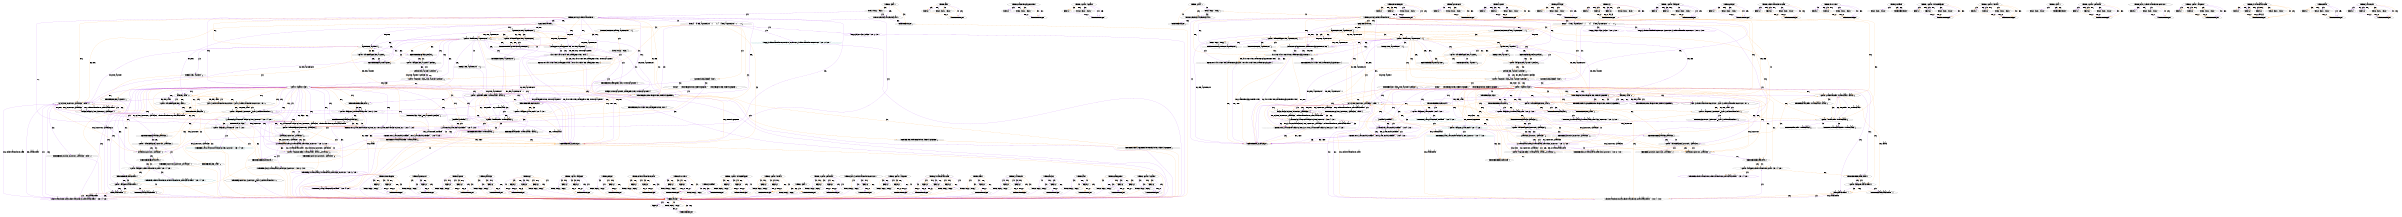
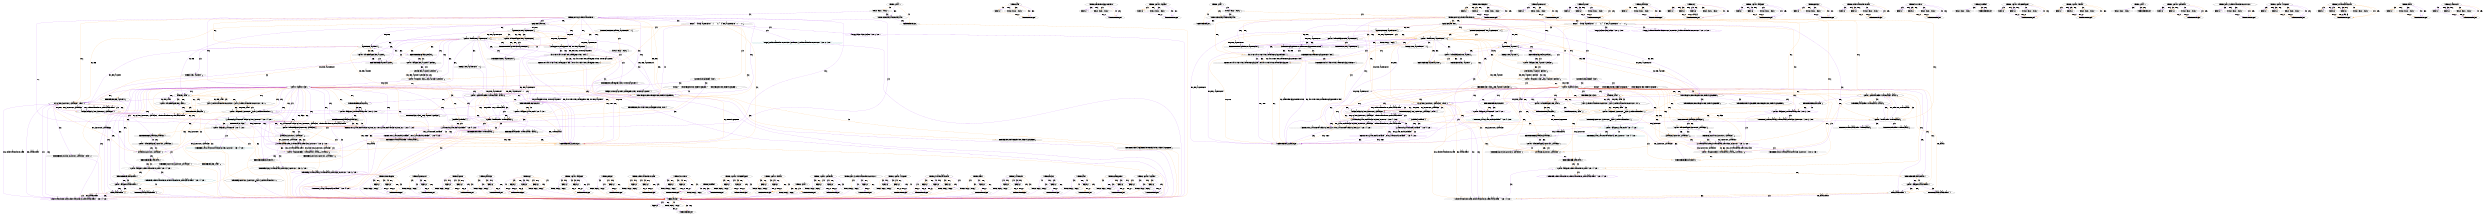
none -> (1317, 55)
